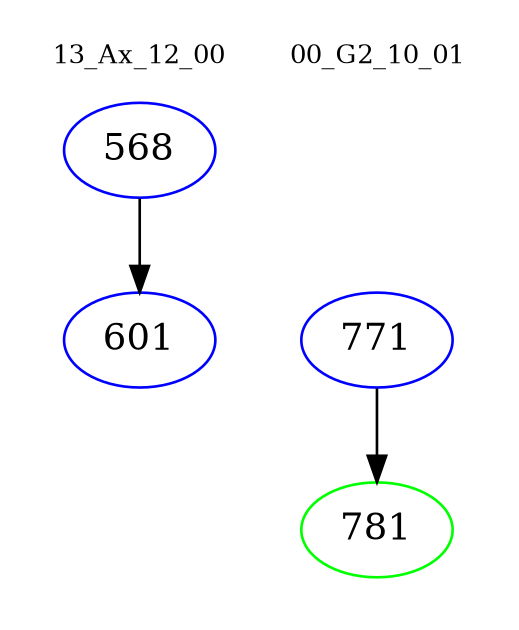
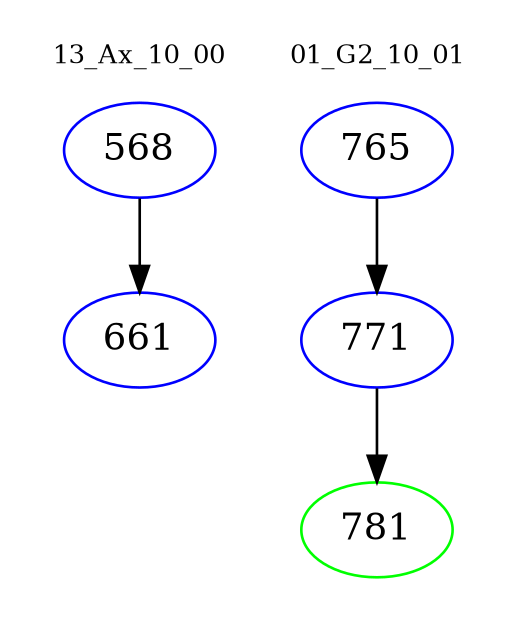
(140, 57) -> (140, 57)
(378, 57) -> (378, 57)
none -> (377, 150)
(140, 340) -> (140, 340)
